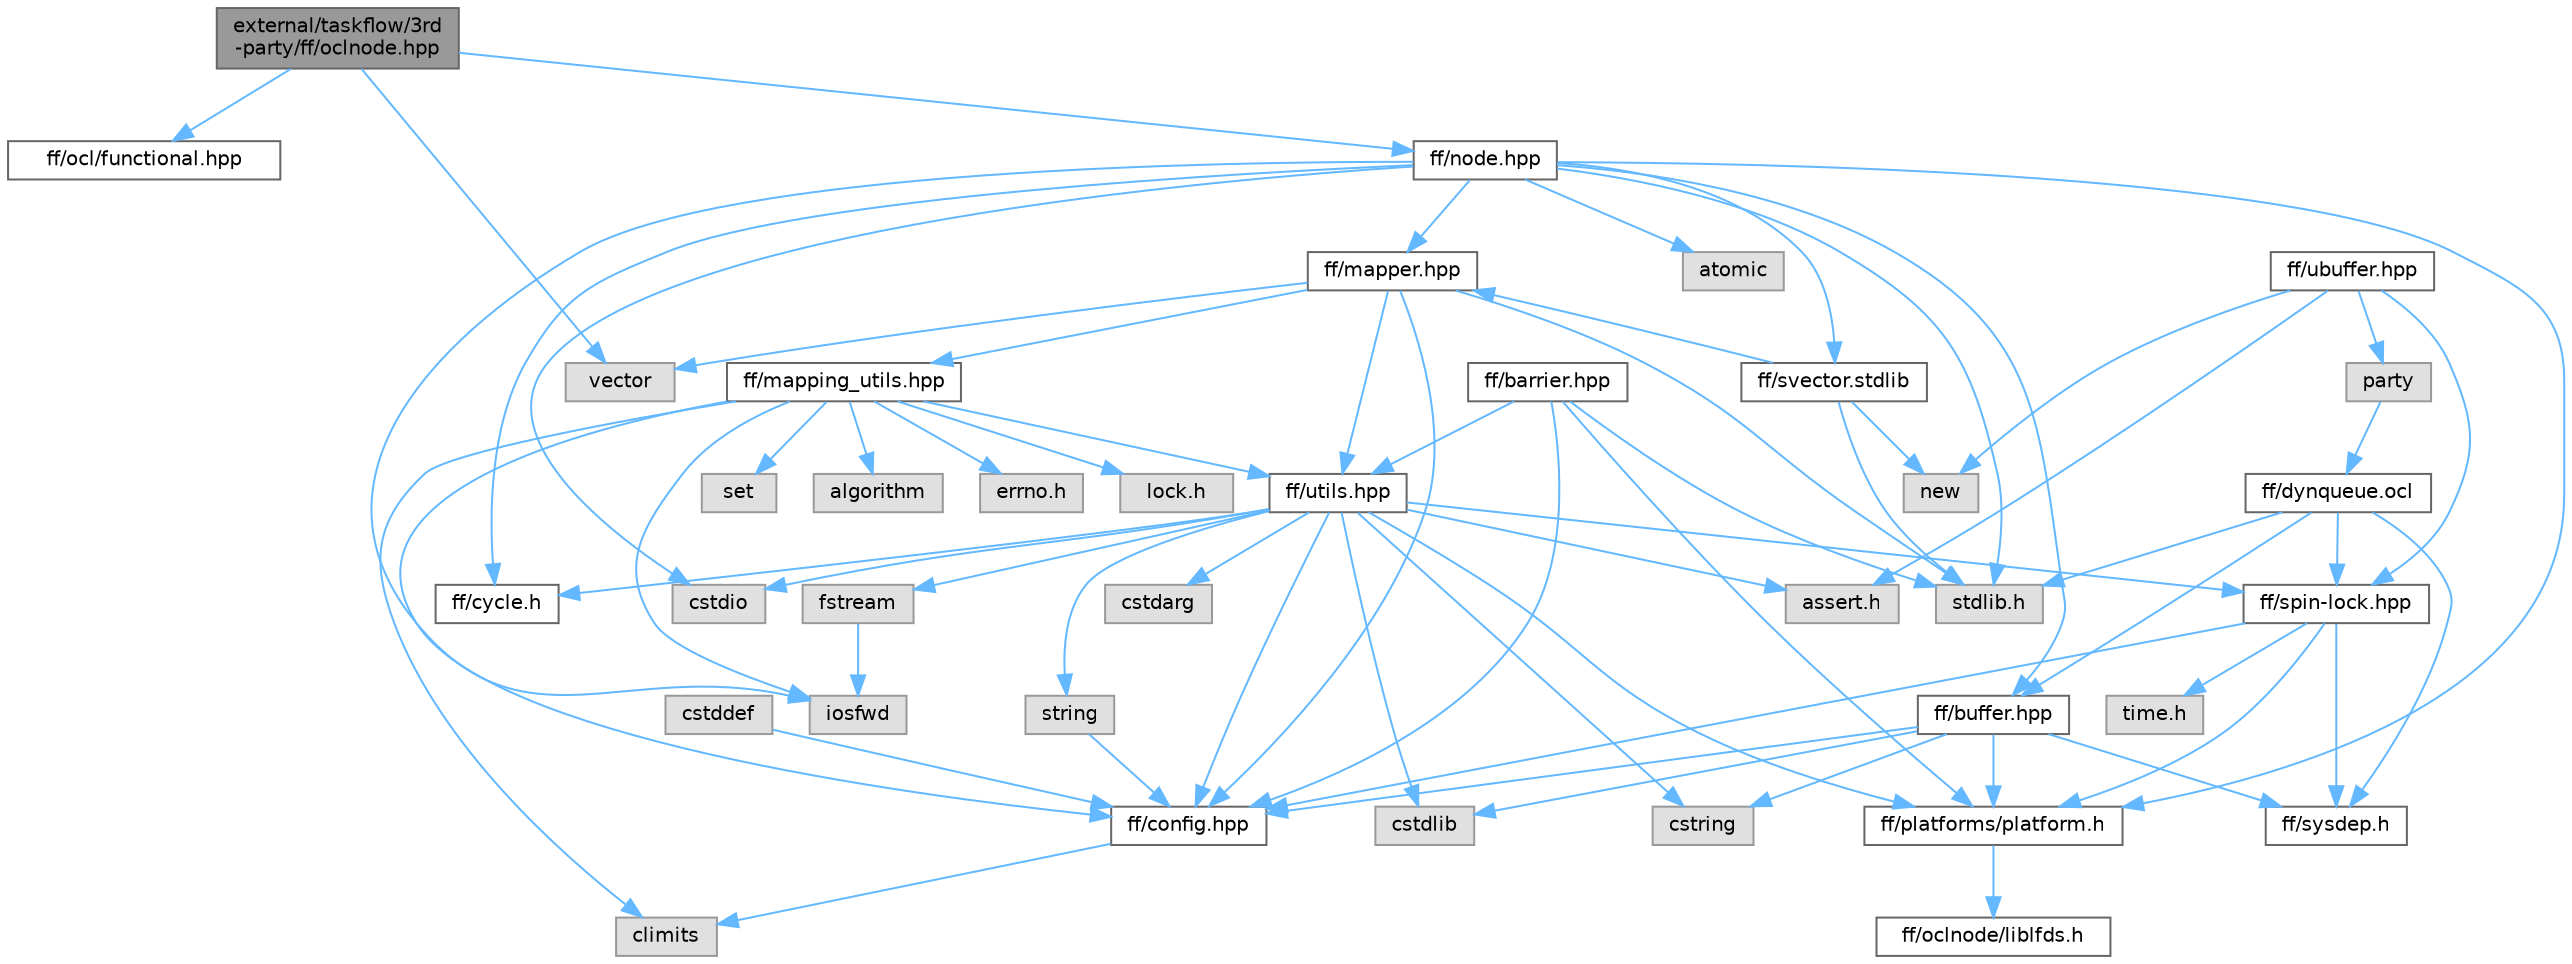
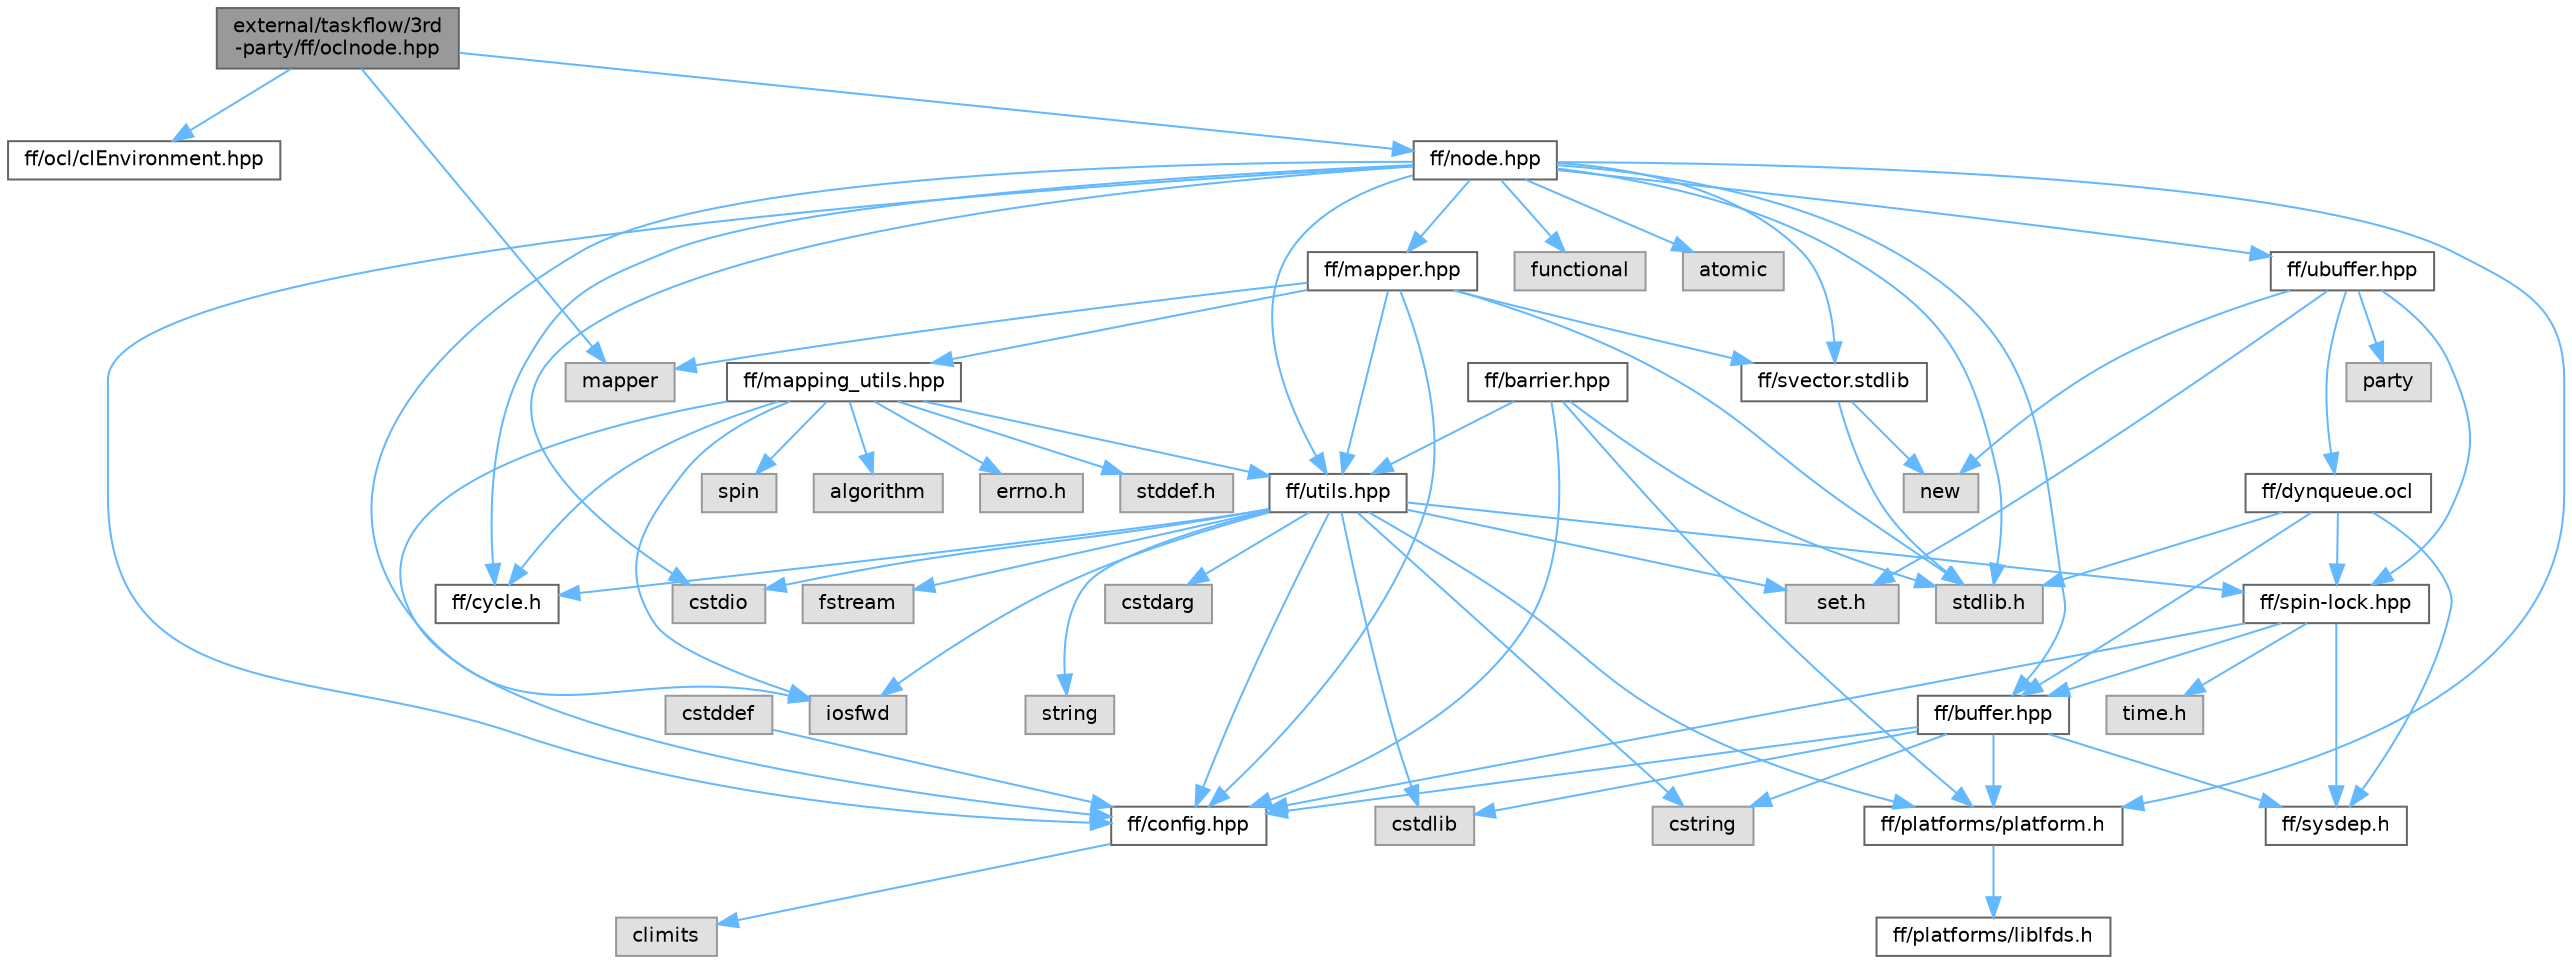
(144, 160) -> (144, 160)
none -> (1904, 209)
none -> (1283, 266)
none -> (1580, 271)
(1634, 328) -> (1593, 325)
(620, 382) -> (620, 382)
(2368, 429) -> (2327, 371)
(739, 493) -> (739, 493)
(1177, 493) -> (1177, 493)
(387, 525) -> (635, 462)
(1842, 604) -> (1842, 604)
(858, 649) -> (1075, 579)
(2219, 735) -> (2175, 656)
(1122, 763) -> (150, 336)
(1993, 937) -> (1993, 937)
